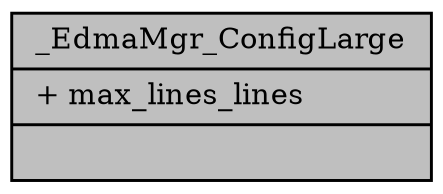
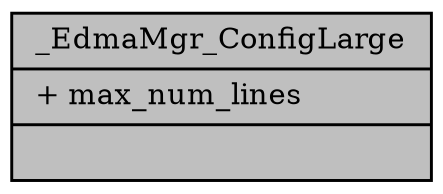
(170, 95) -> (169, 95)
